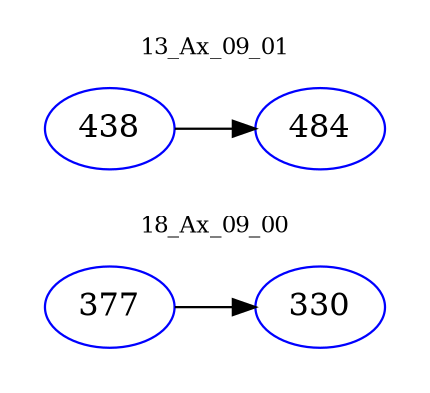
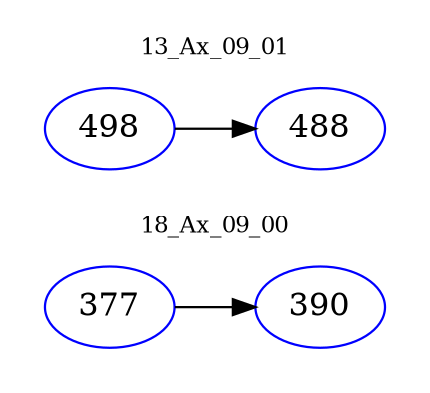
(110, 129) -> (110, 129)
(320, 129) -> (320, 129)
(320, 307) -> (320, 307)
